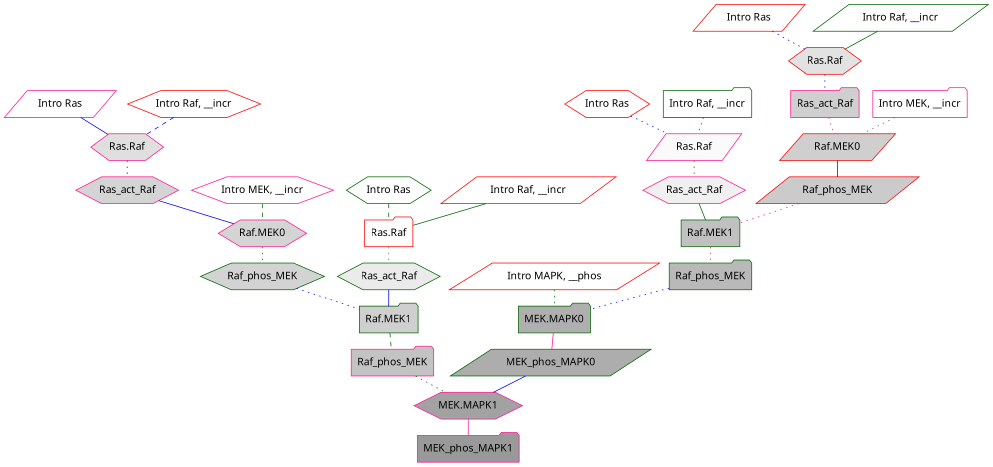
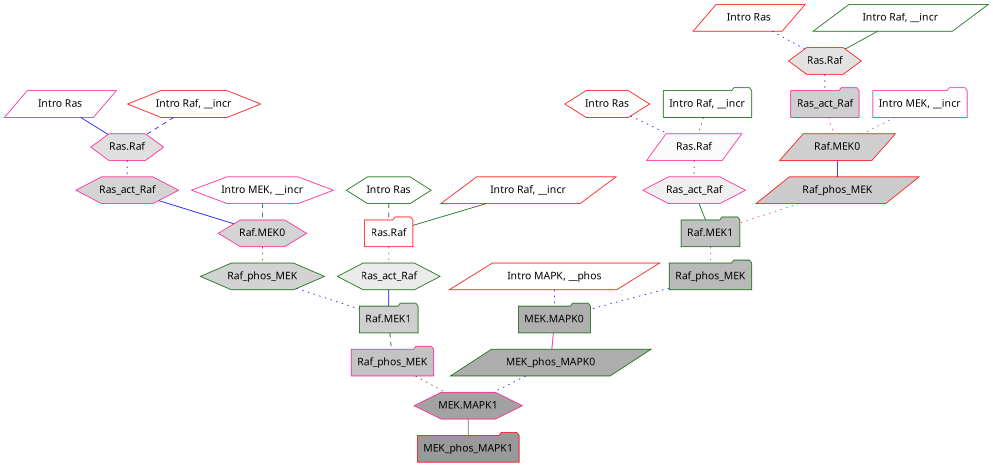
(554, 298) -> (554, 298)
(509, 384) -> (509, 384)
(468, 427) -> (468, 427)
(468, 449) -> (468, 449)
